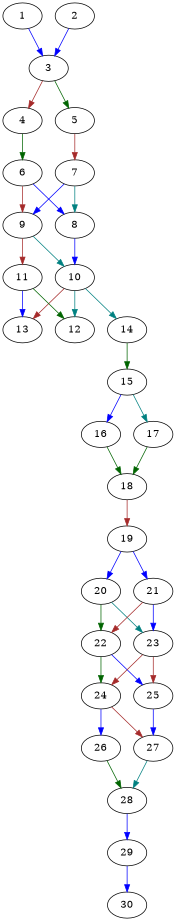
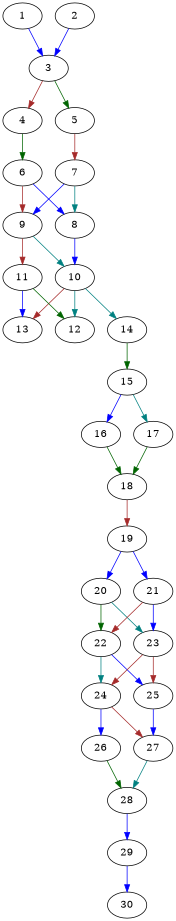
(101, 666) -> (101, 666)
